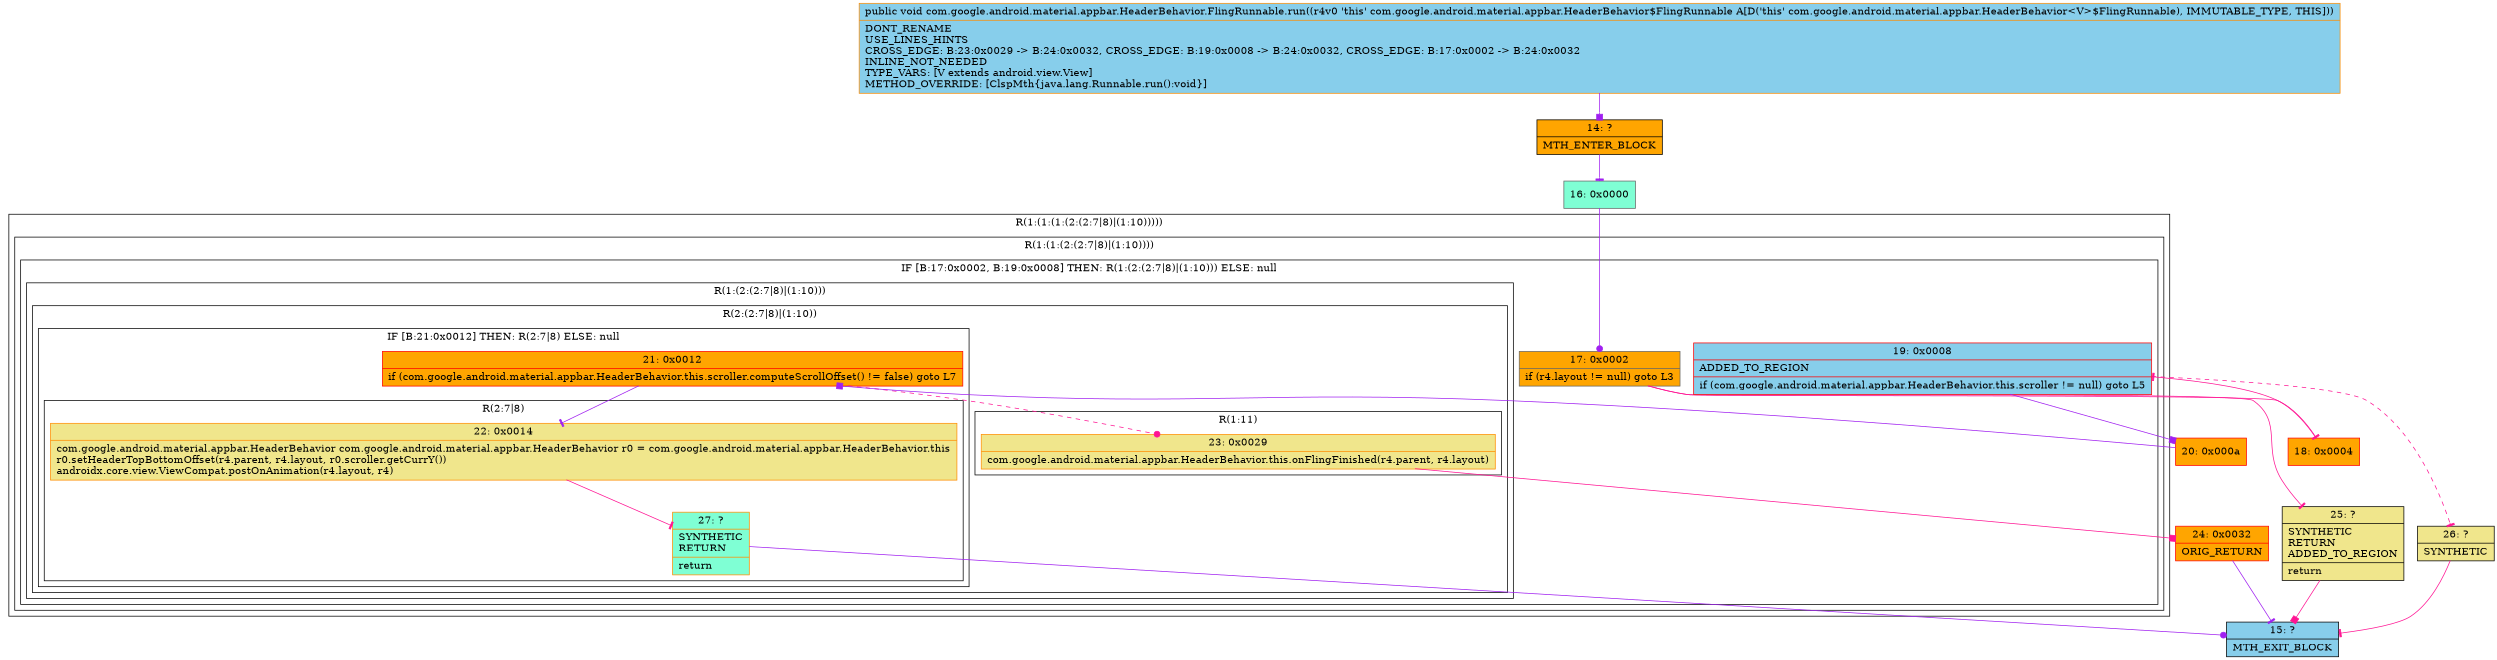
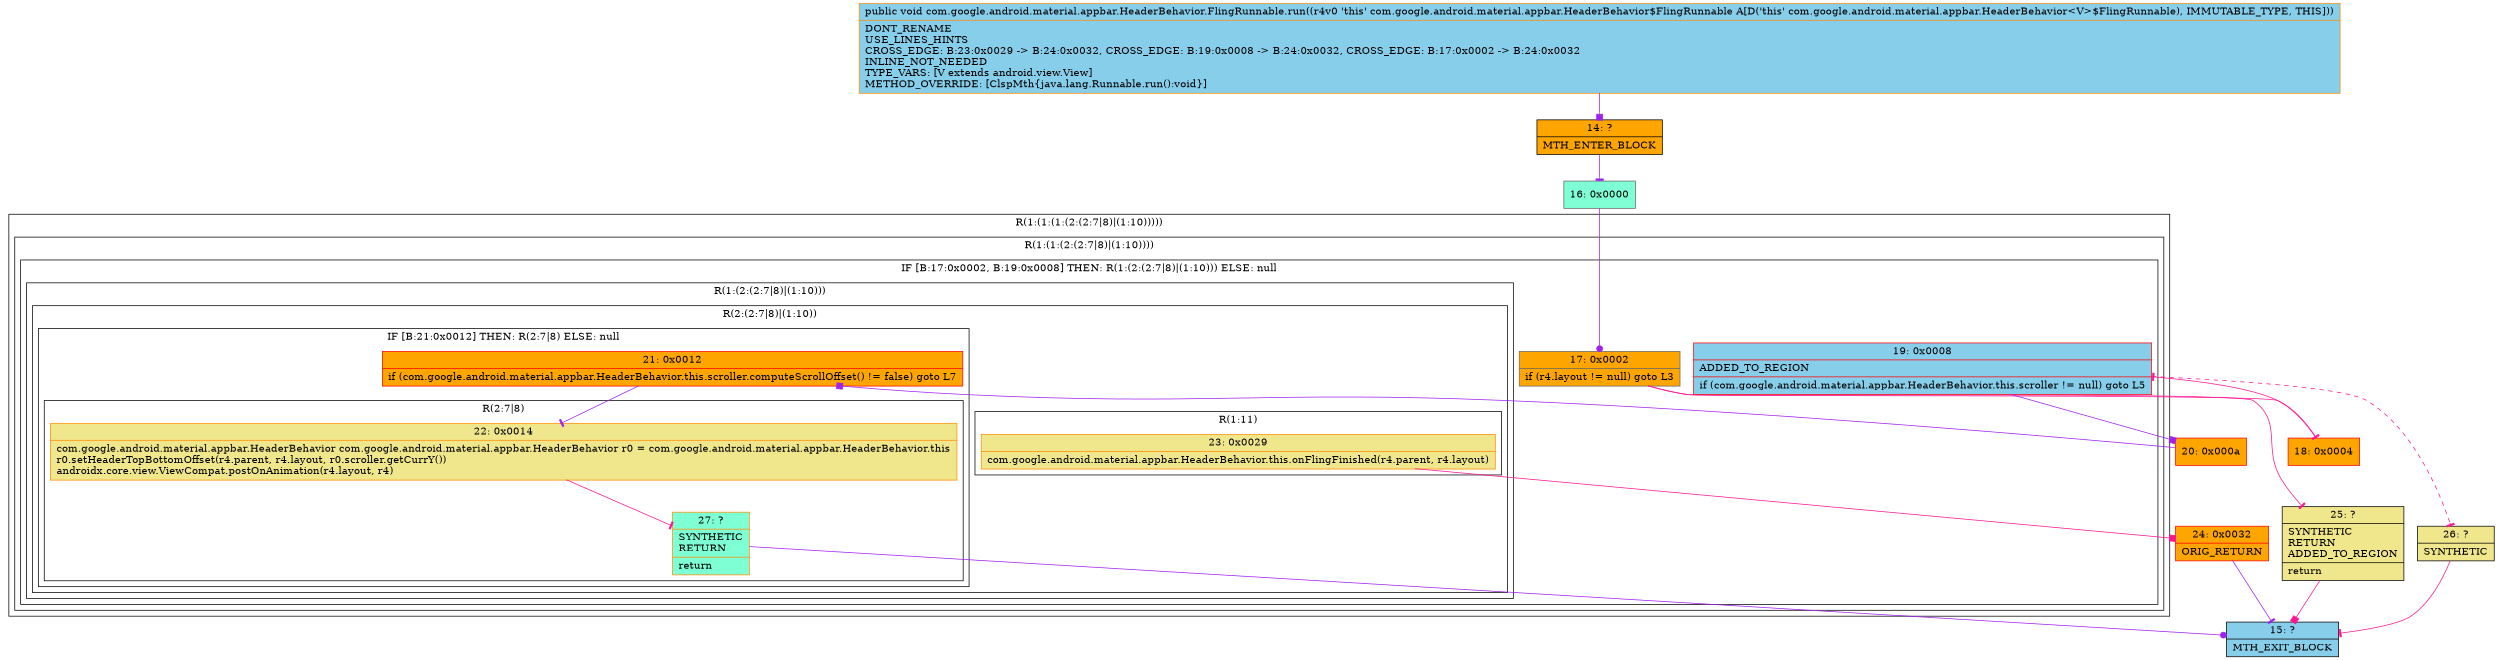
(1002, 406) -> none
